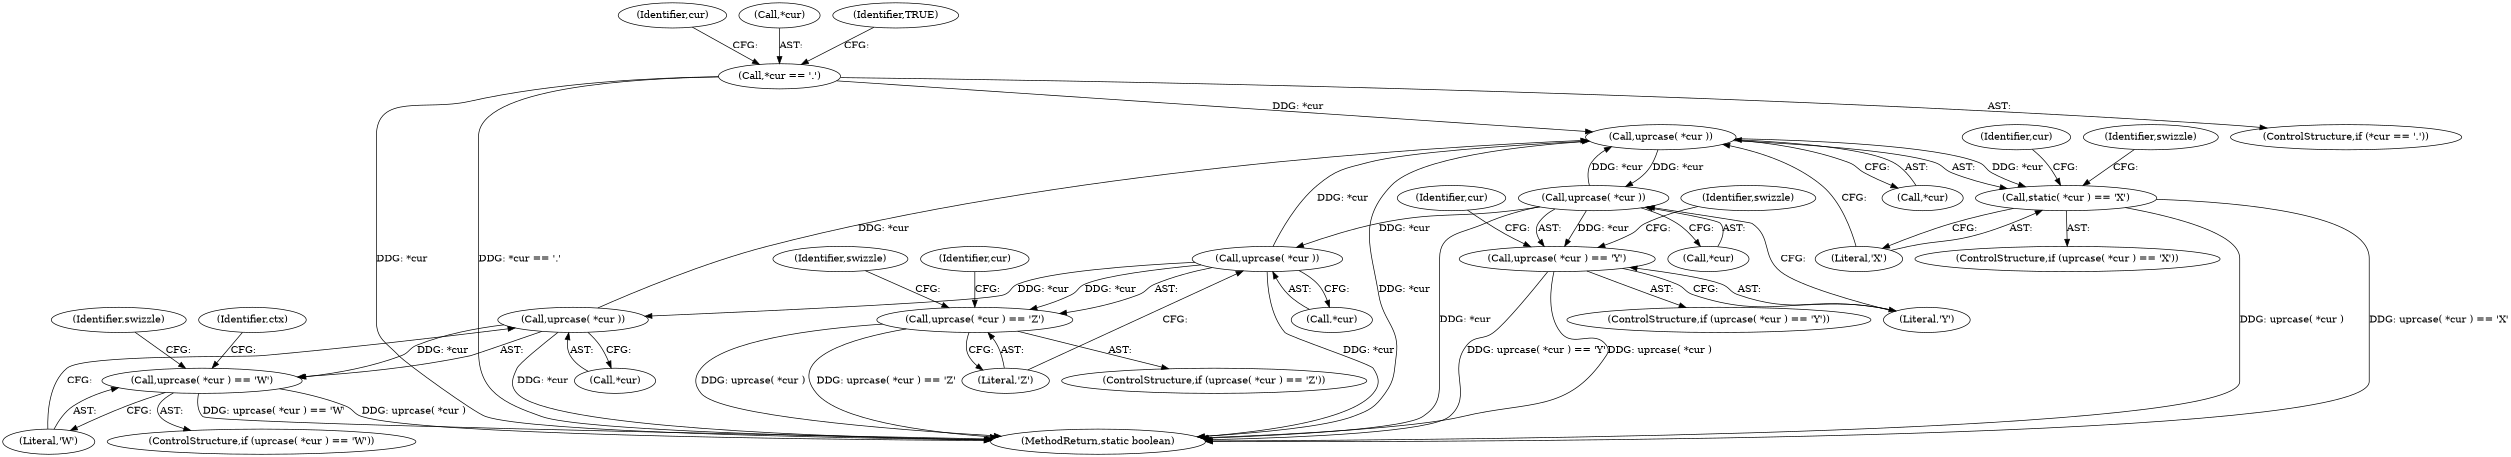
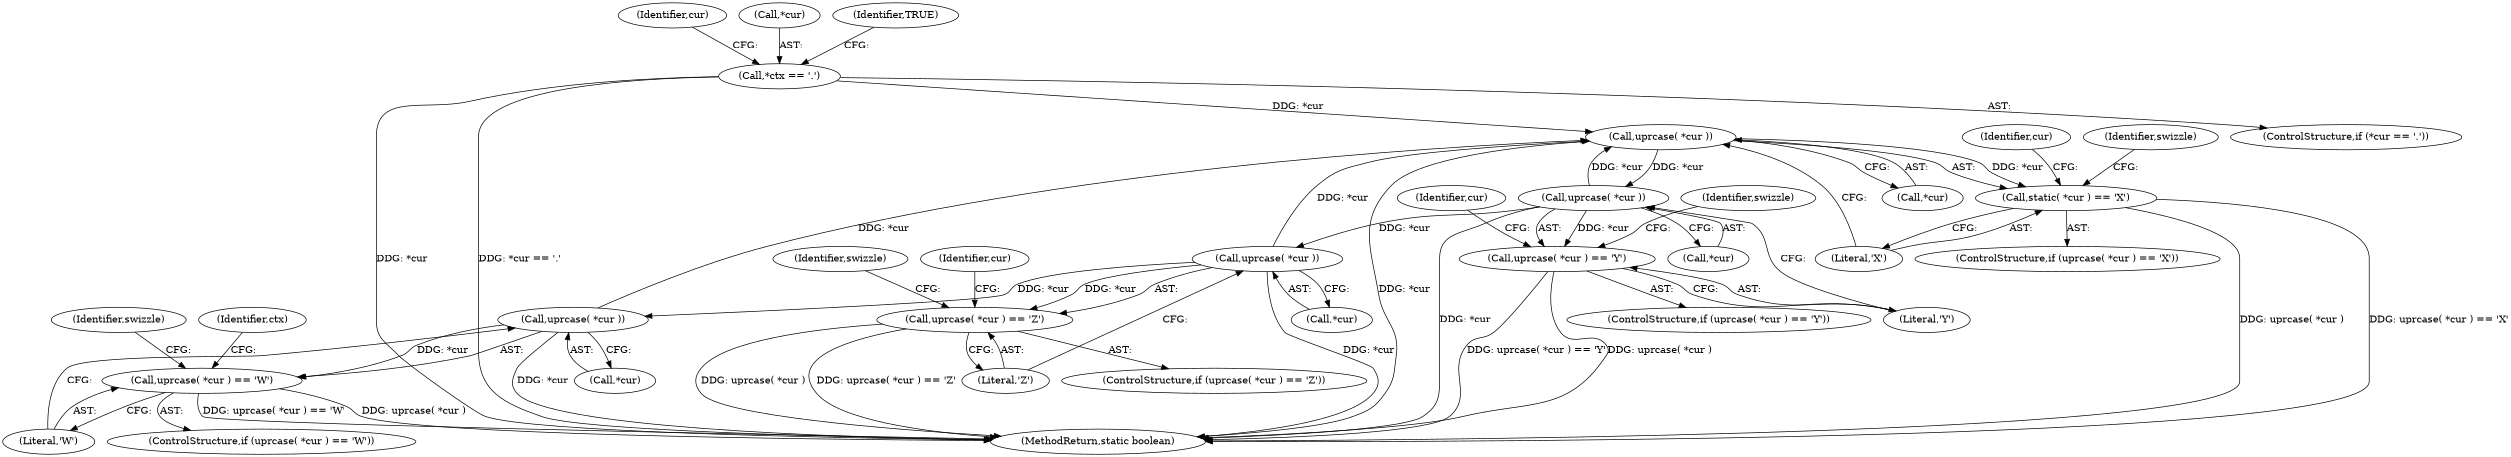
(780, 76) -> (780, 76)
